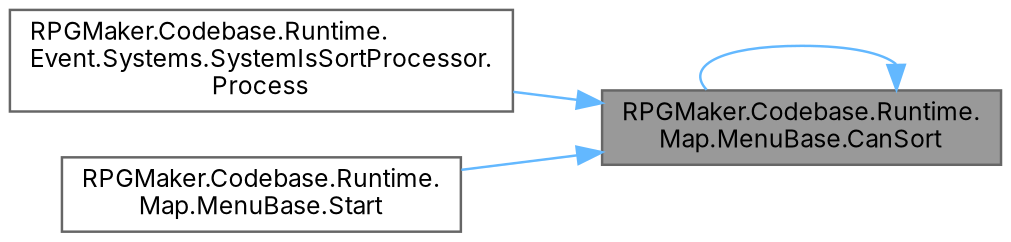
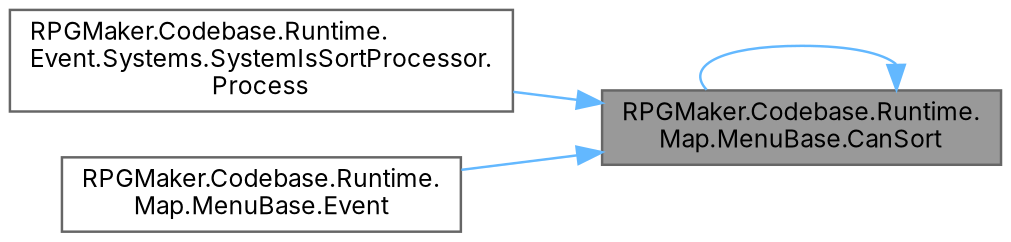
(261, 195) -> (261, 195)
